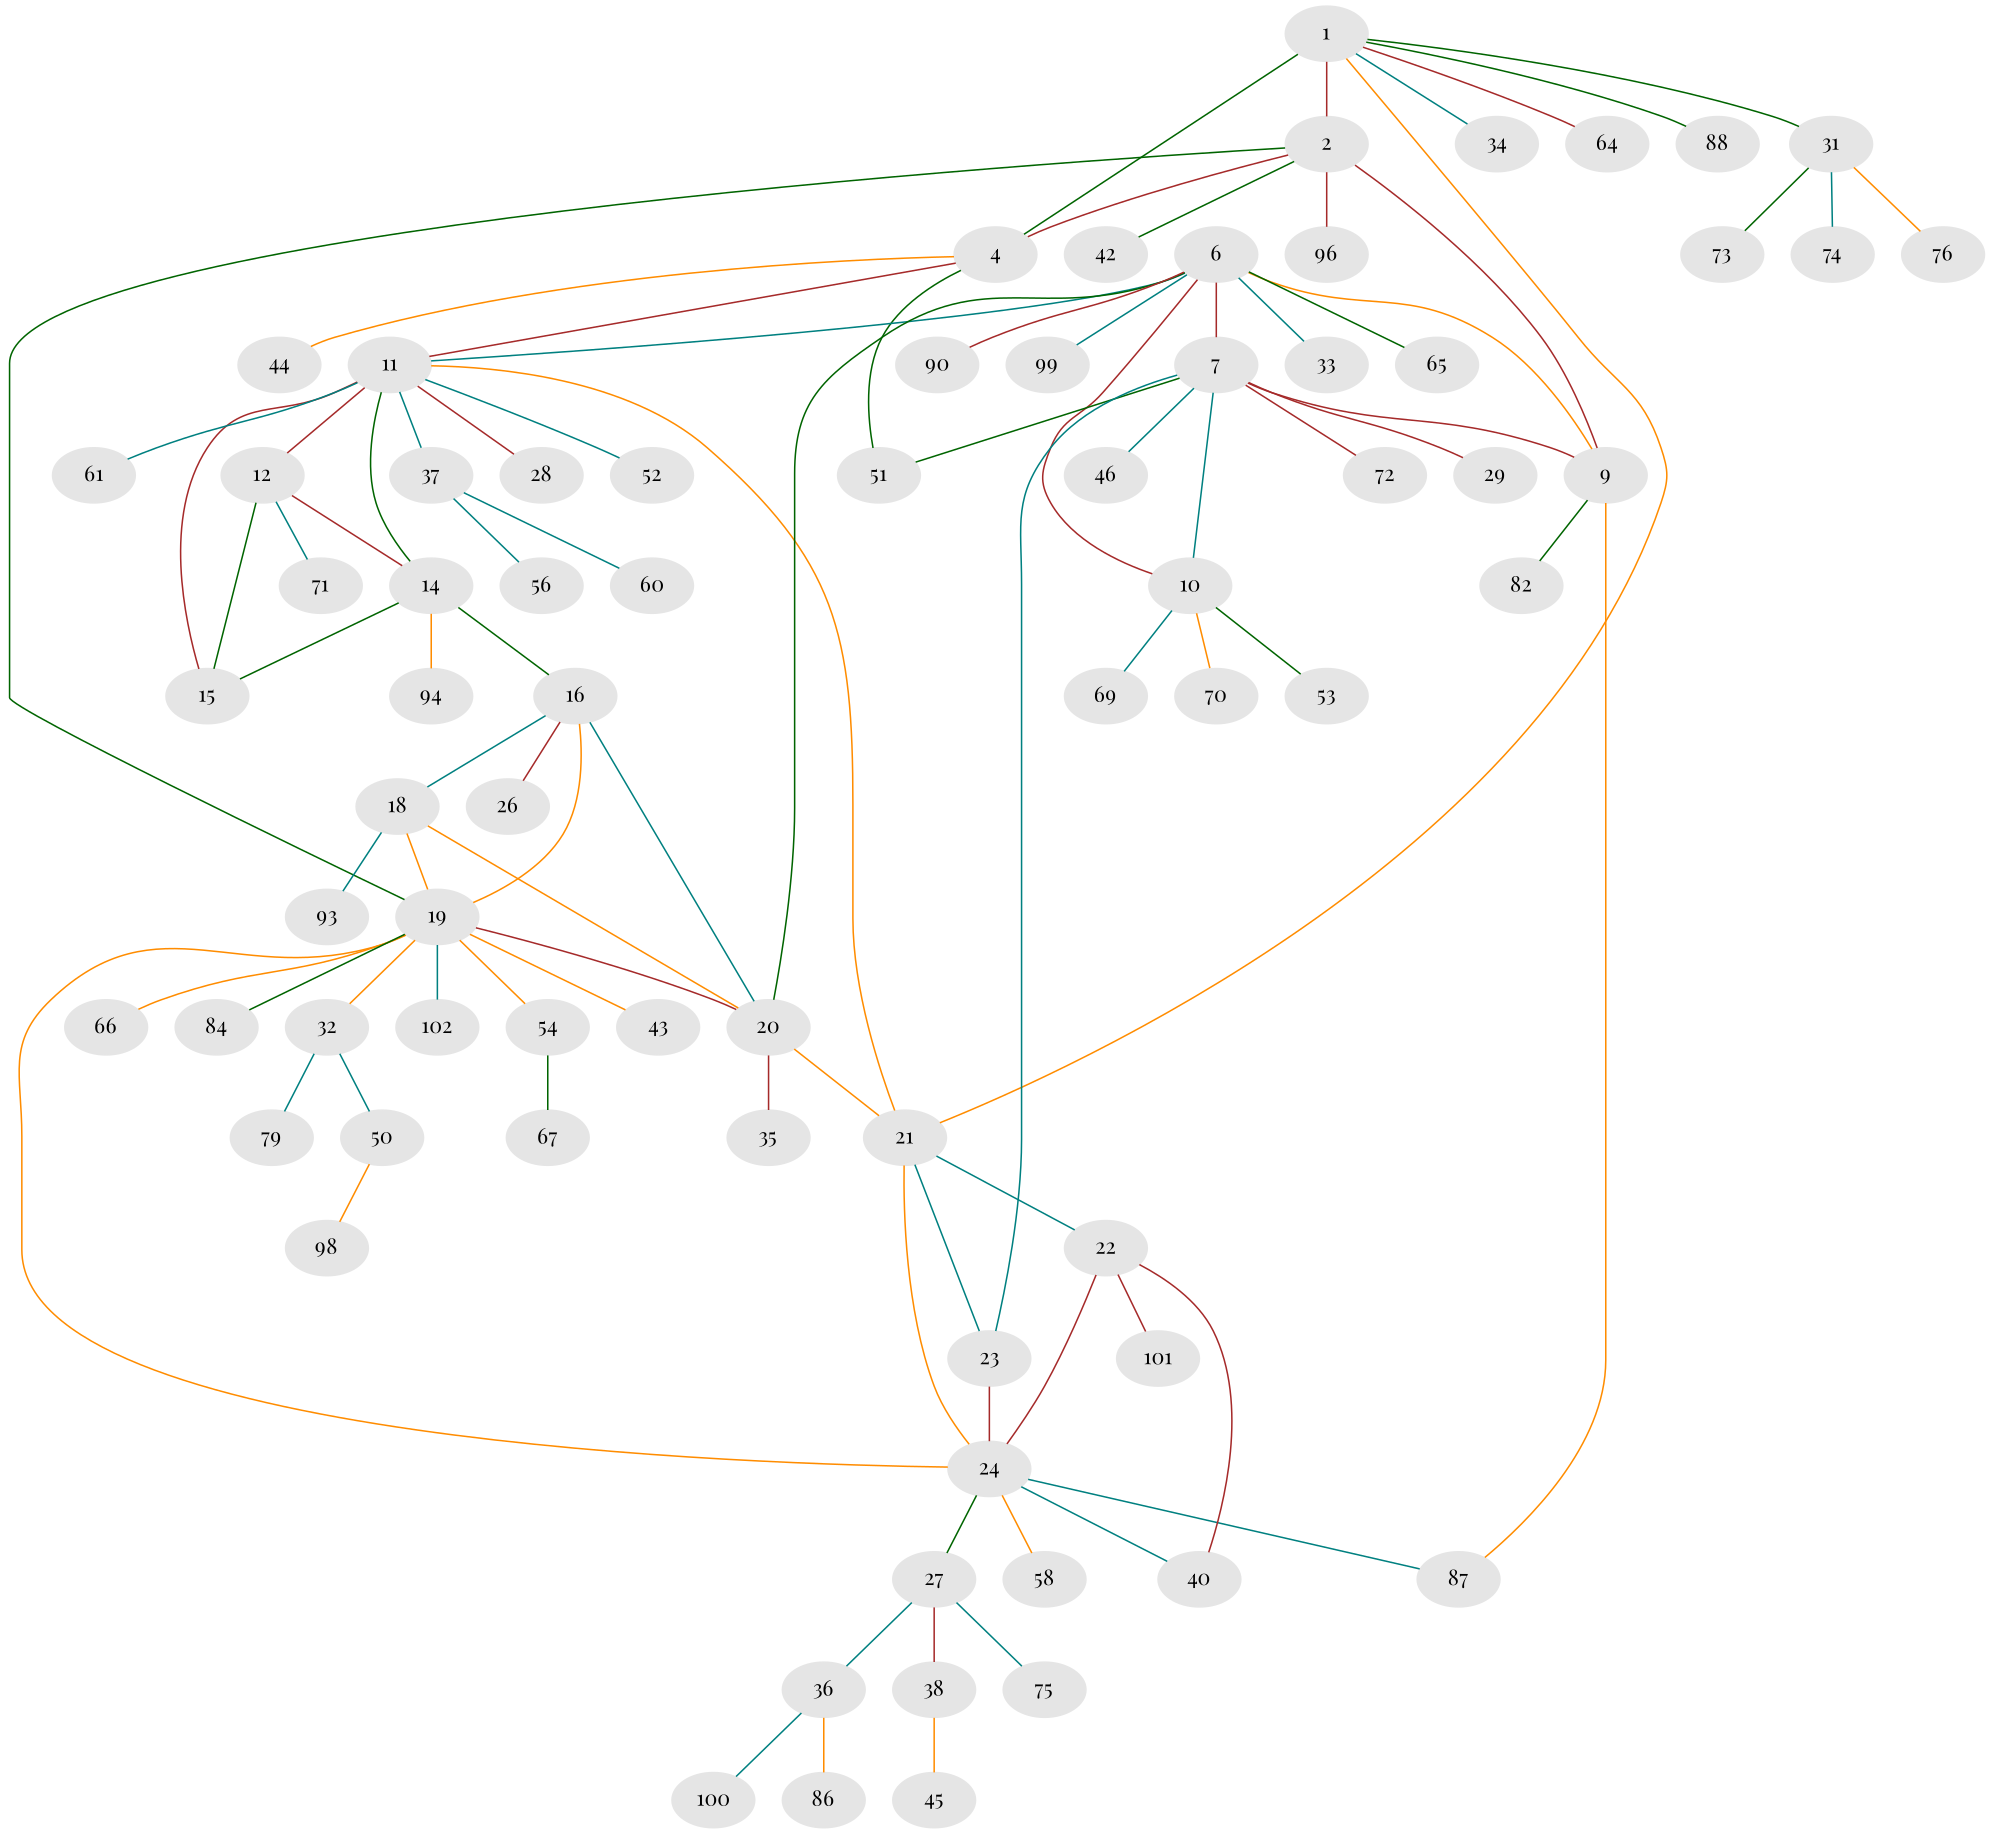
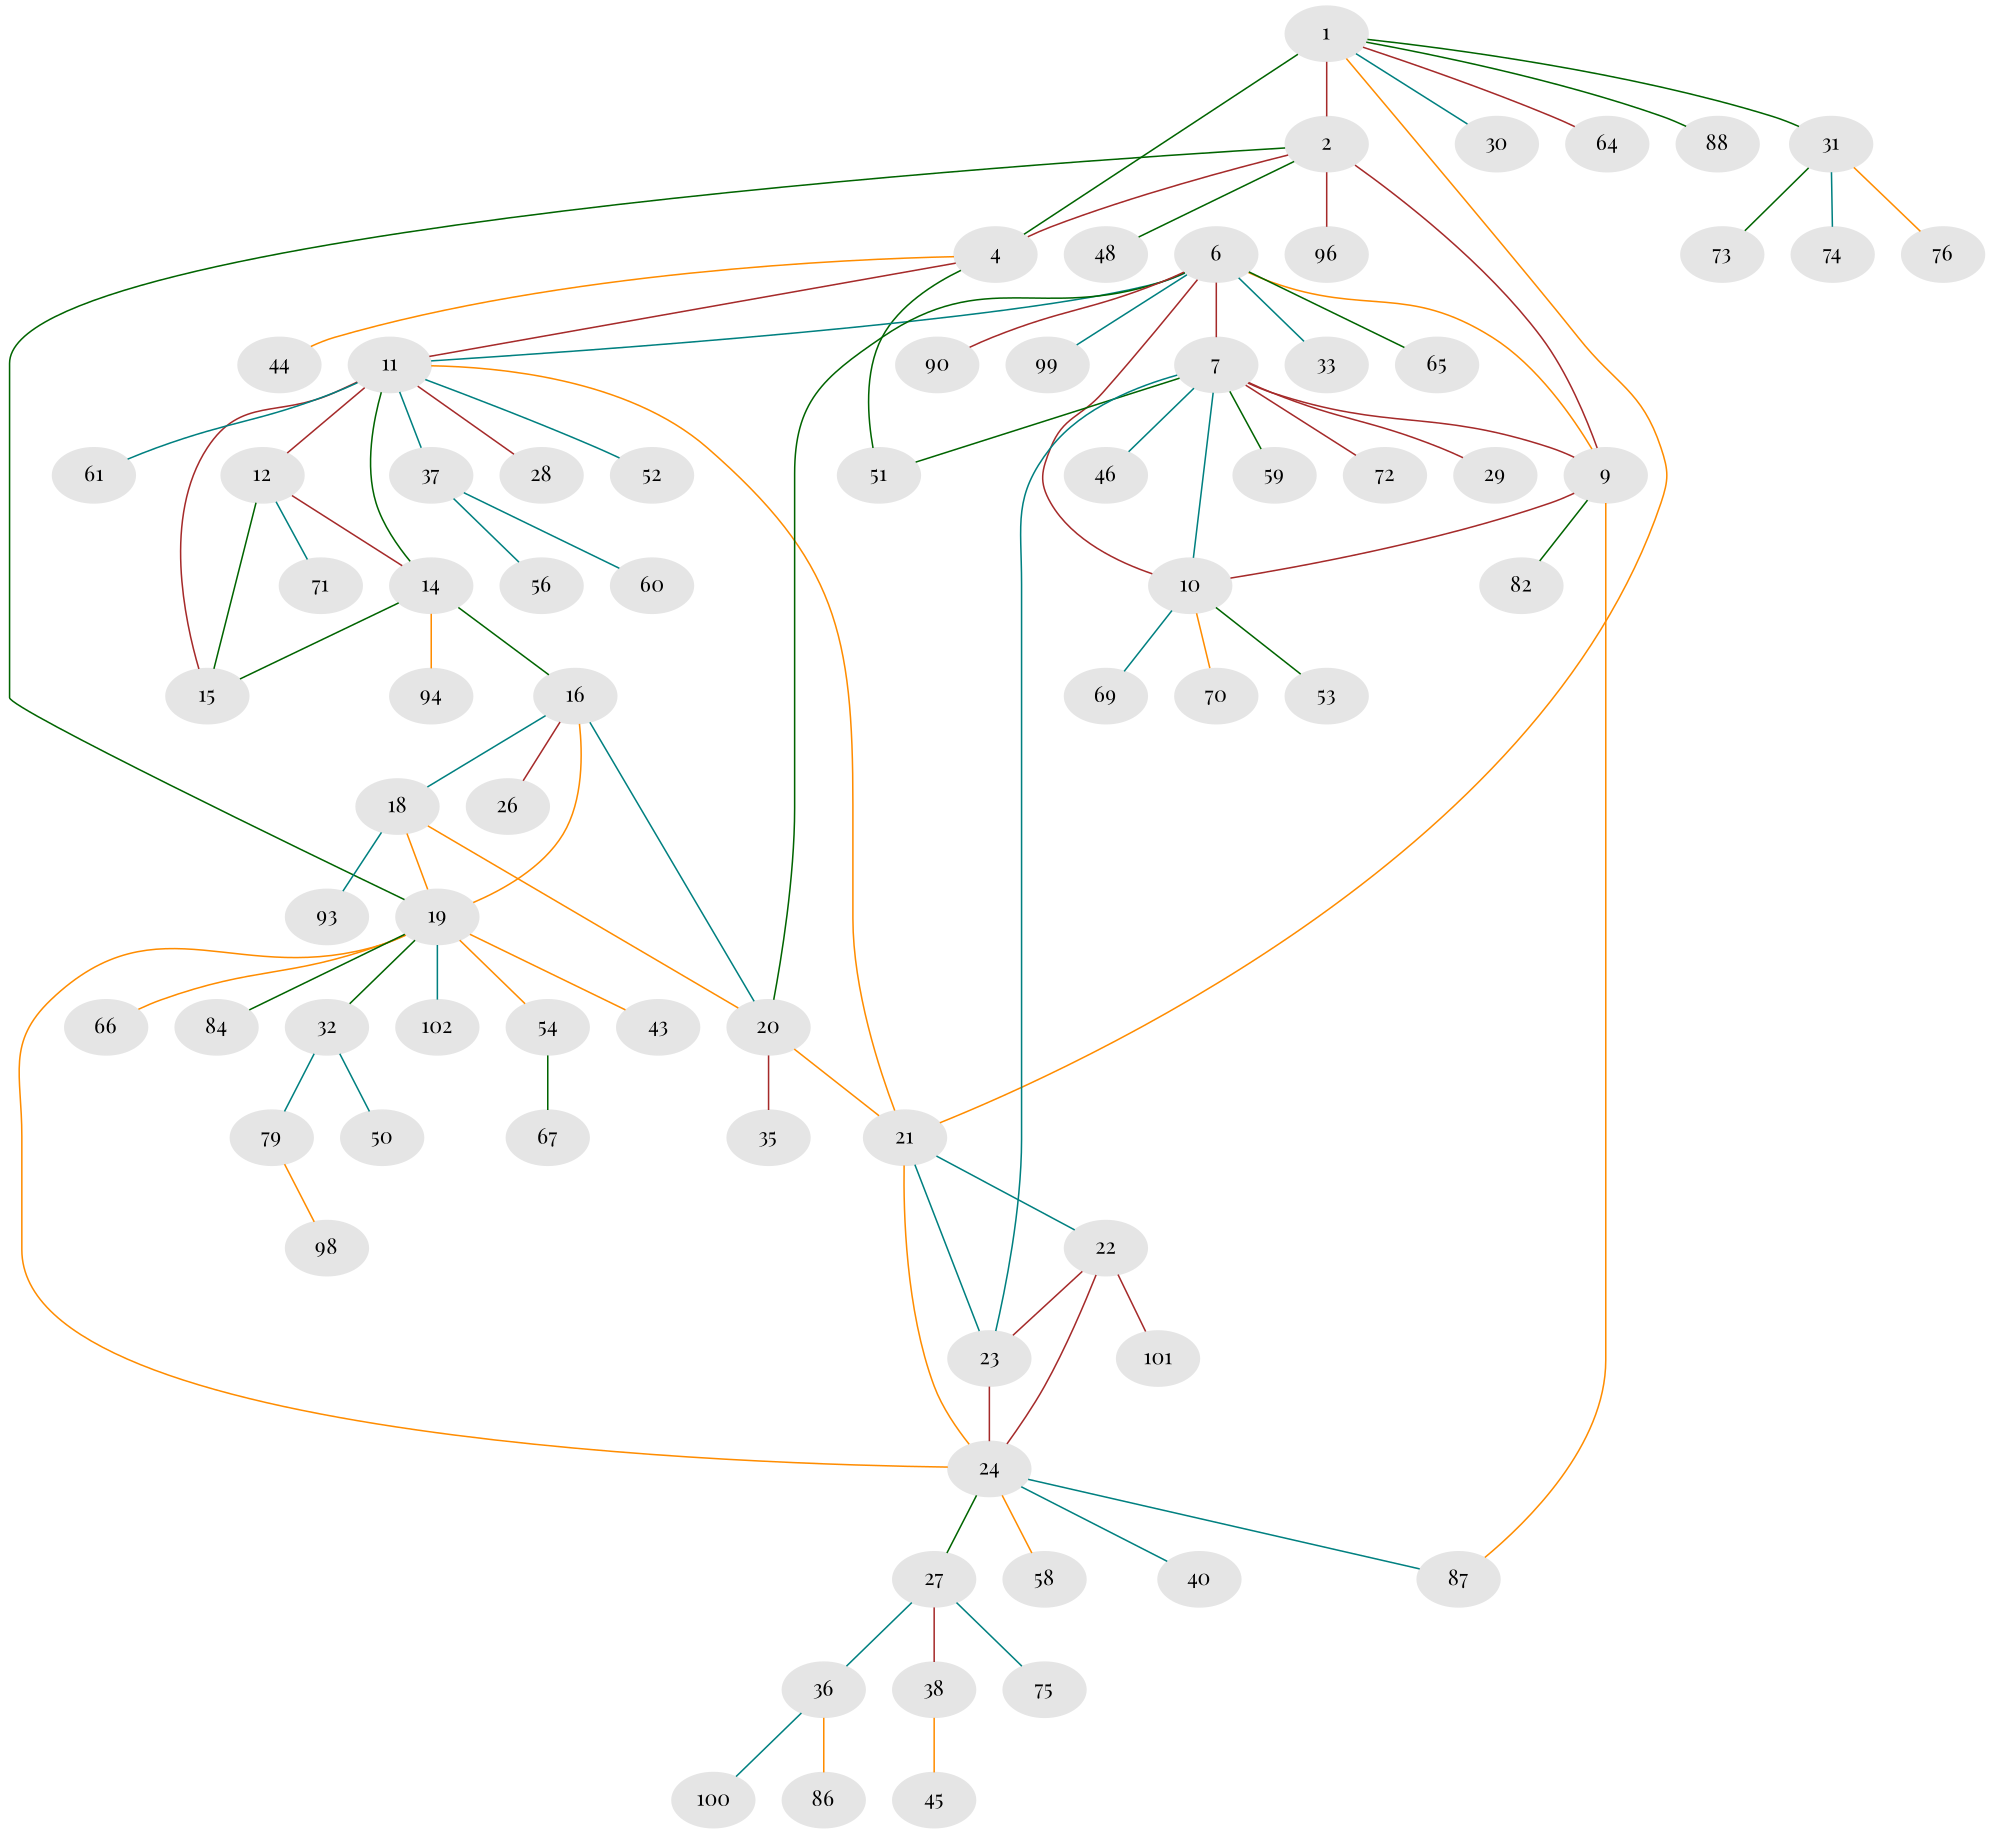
(1497, 144) -> (1497, 144)
(1106, 255) -> (1106, 255)
none -> (1275, 475)
none -> (1404, 544)
(608, 964) -> none
(382, 972) -> (382, 972)
(355, 1193) -> (299, 1193)
(1230, 1391) -> (1048, 1303)
